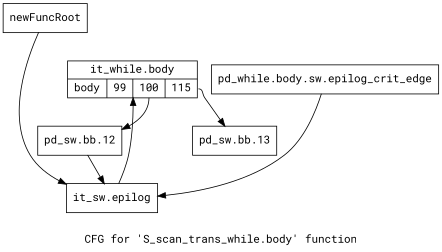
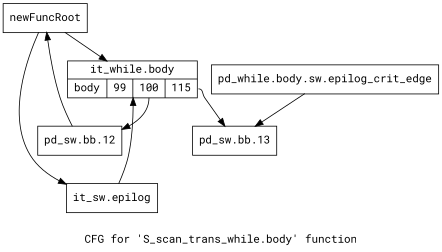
none -> (83, 44)
(94, 166) -> (56, 84)
(261, 169) -> (283, 108)
